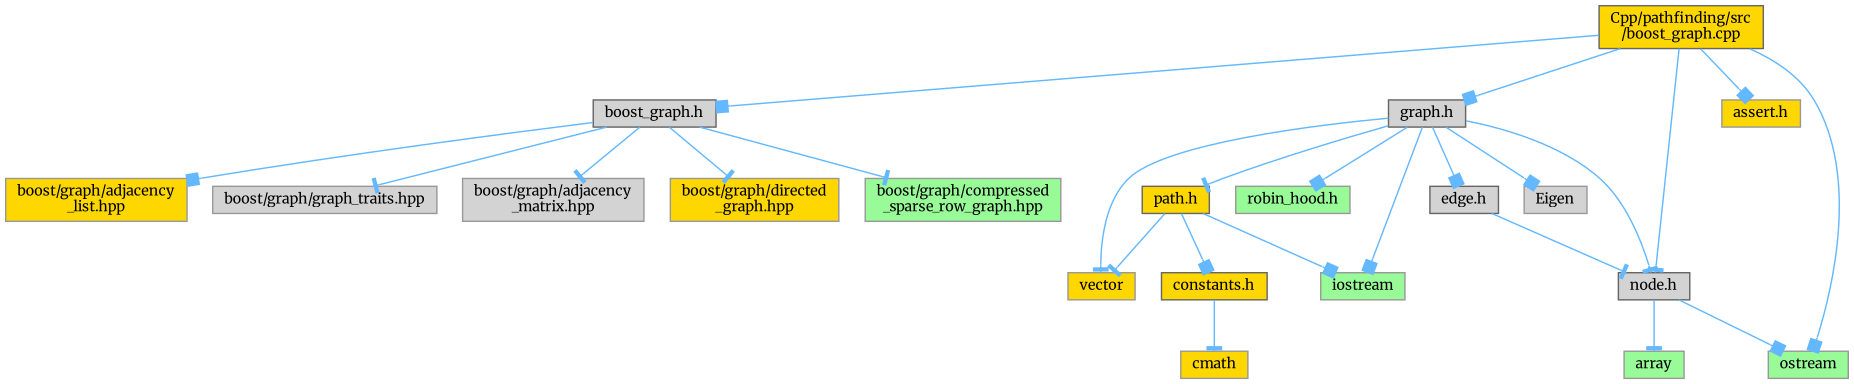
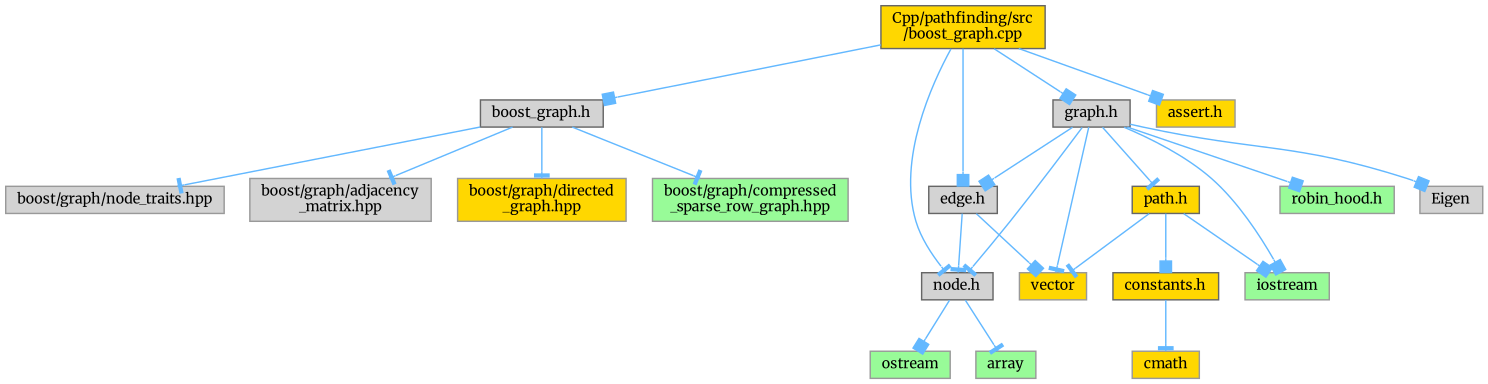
(1837, 176) -> (963, 110)
(96, 200) -> none
(325, 200) -> (115, 200)
none -> (1007, 242)
